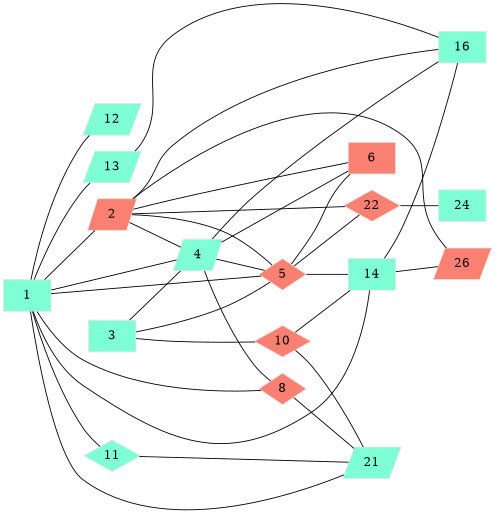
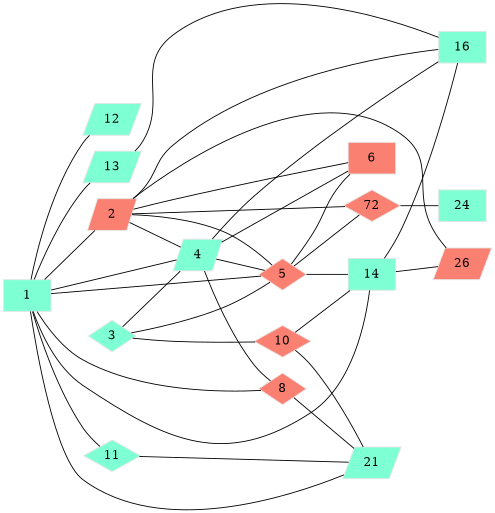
(372, 206) -> (372, 206)
(112, 336) -> (112, 336)
